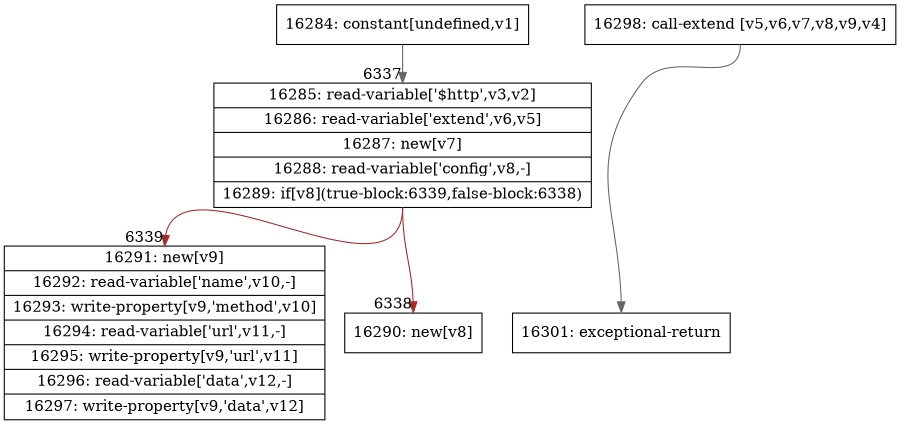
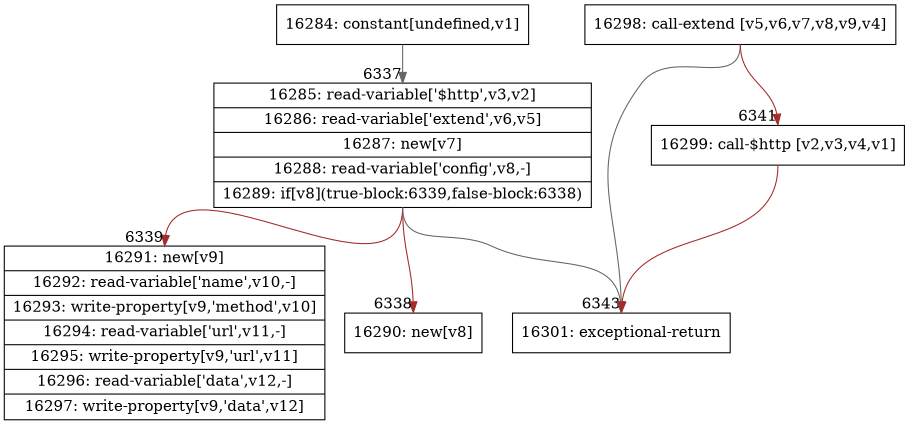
none -> (778, 145)
none -> (511, 253)
